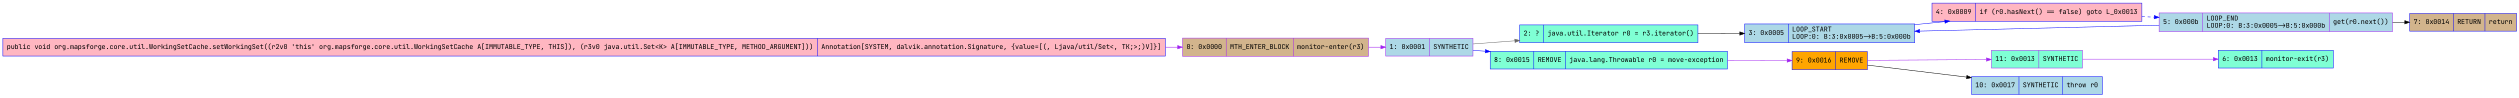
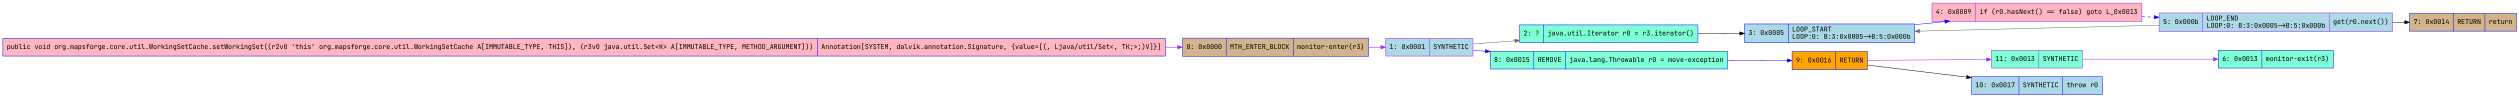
(2037, 12) -> (2037, 12)
(2039, 28) -> (2039, 28)
(1276, 47) -> (1276, 47)
(1757, 60) -> (1757, 60)
(1852, 60) -> (1852, 60)
